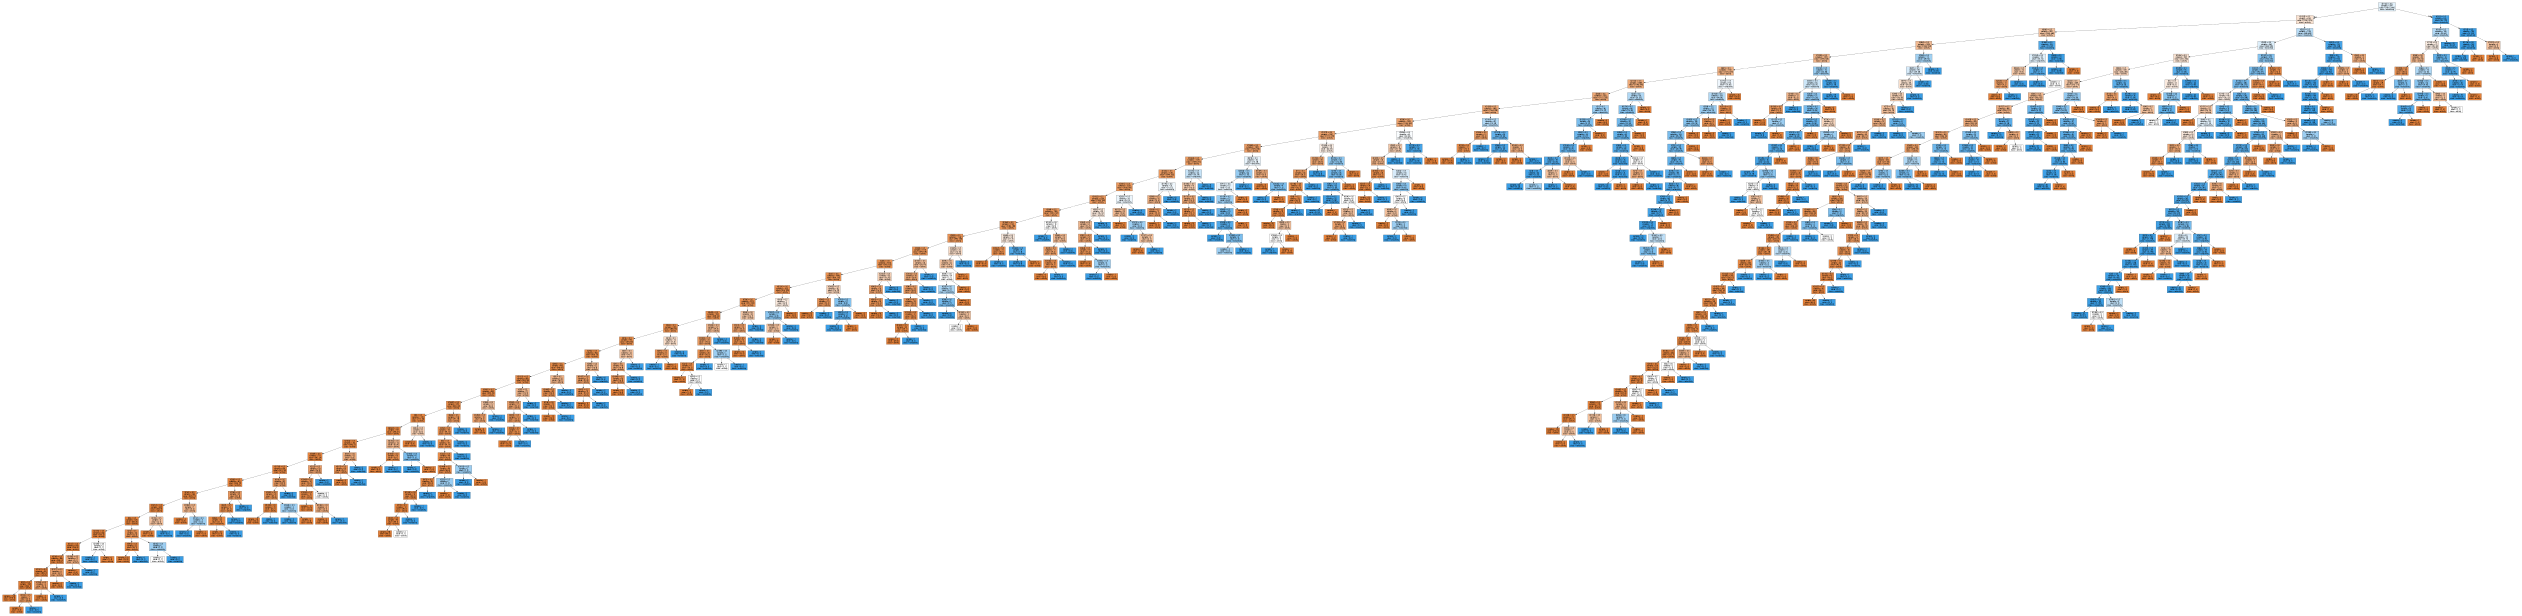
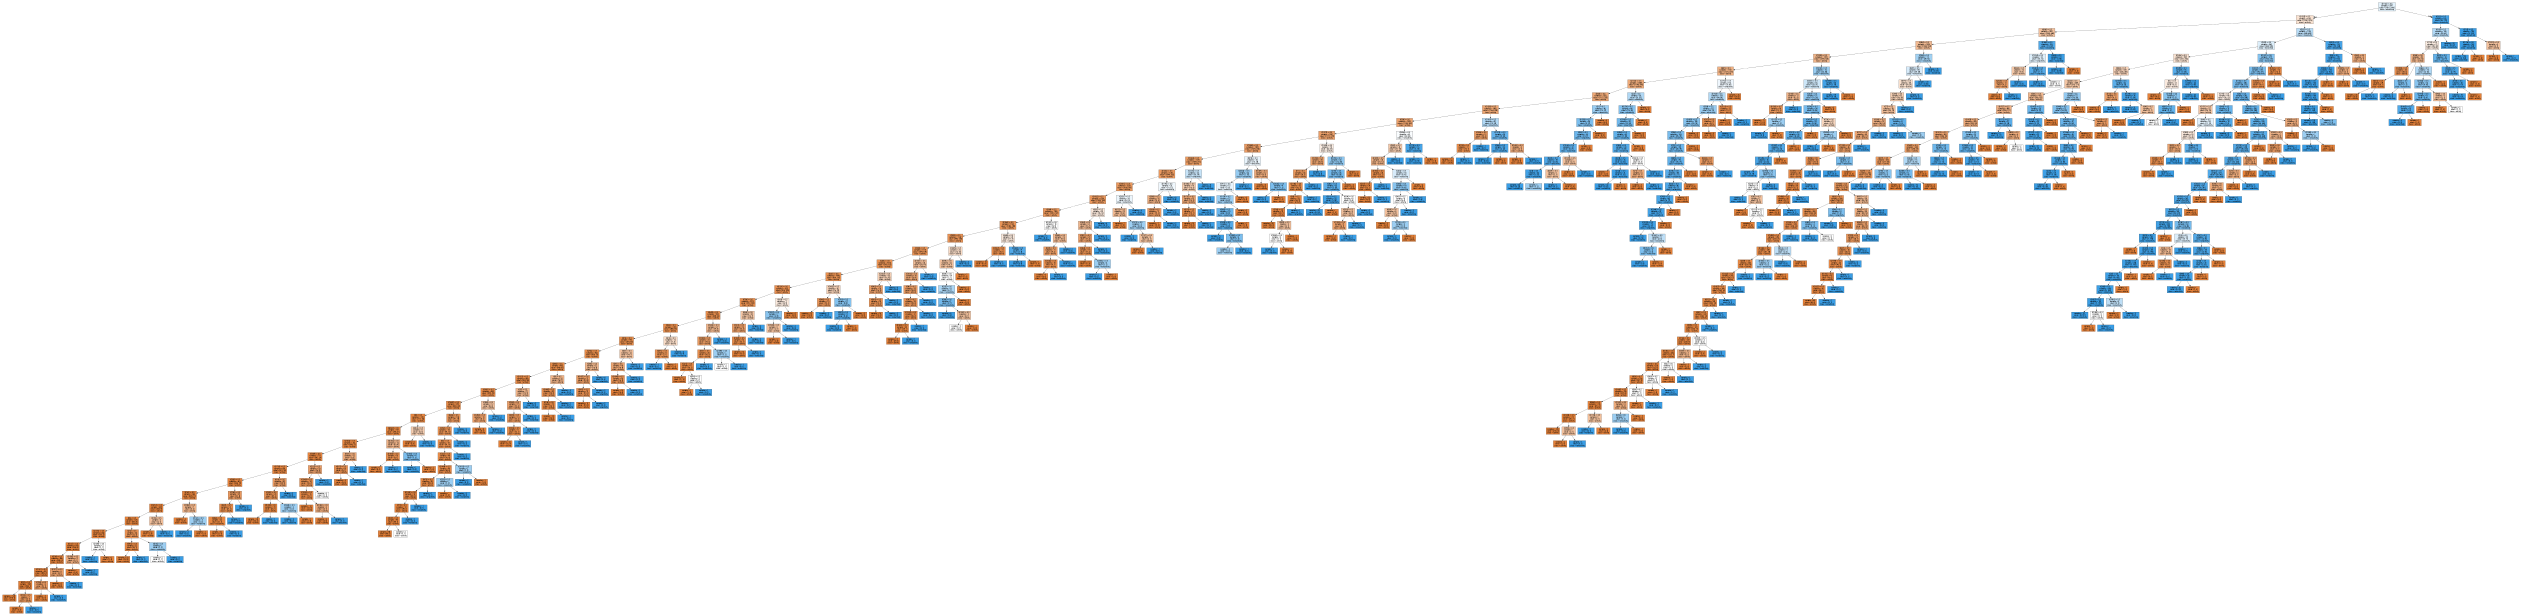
(2402, 77) -> (2412, 71)
